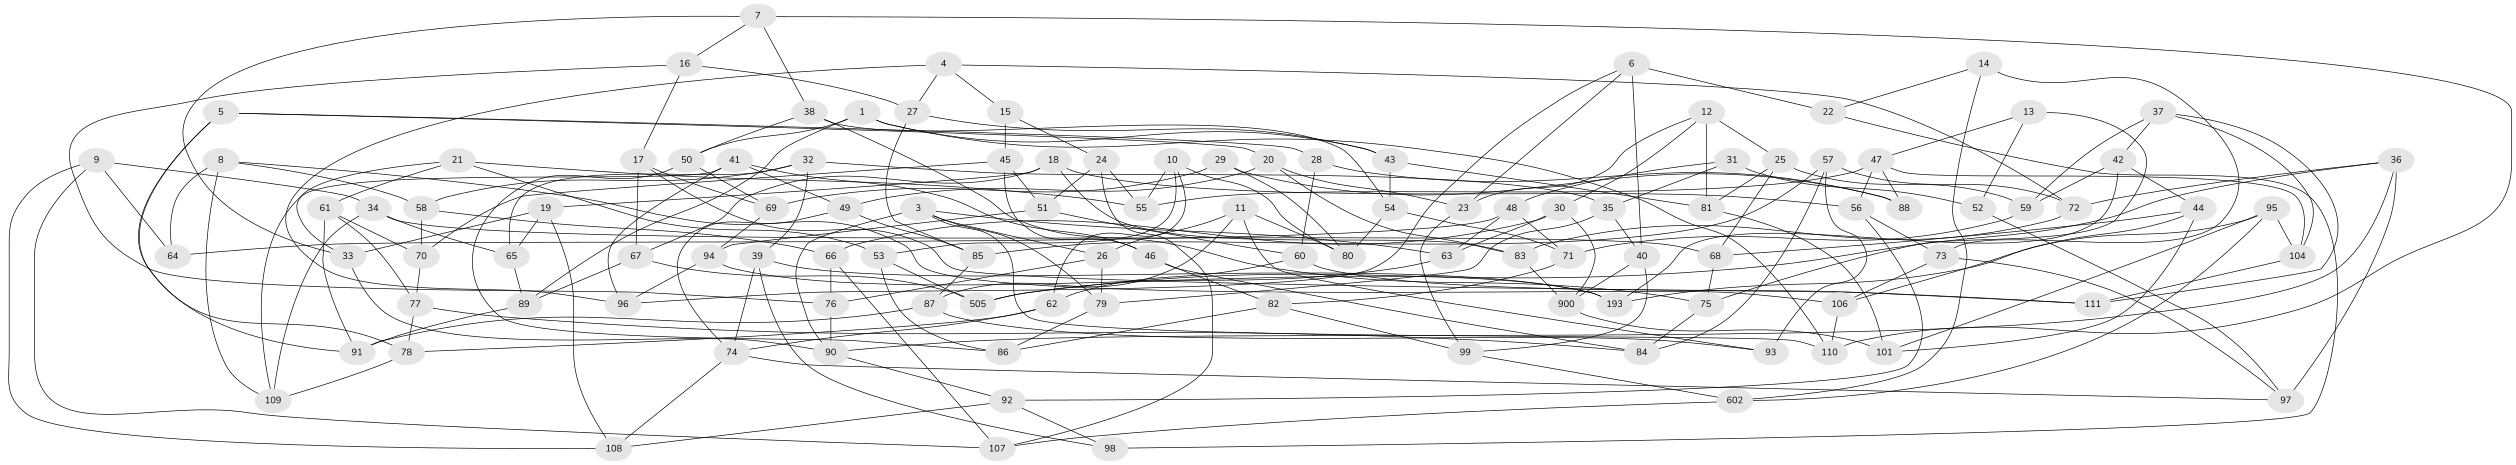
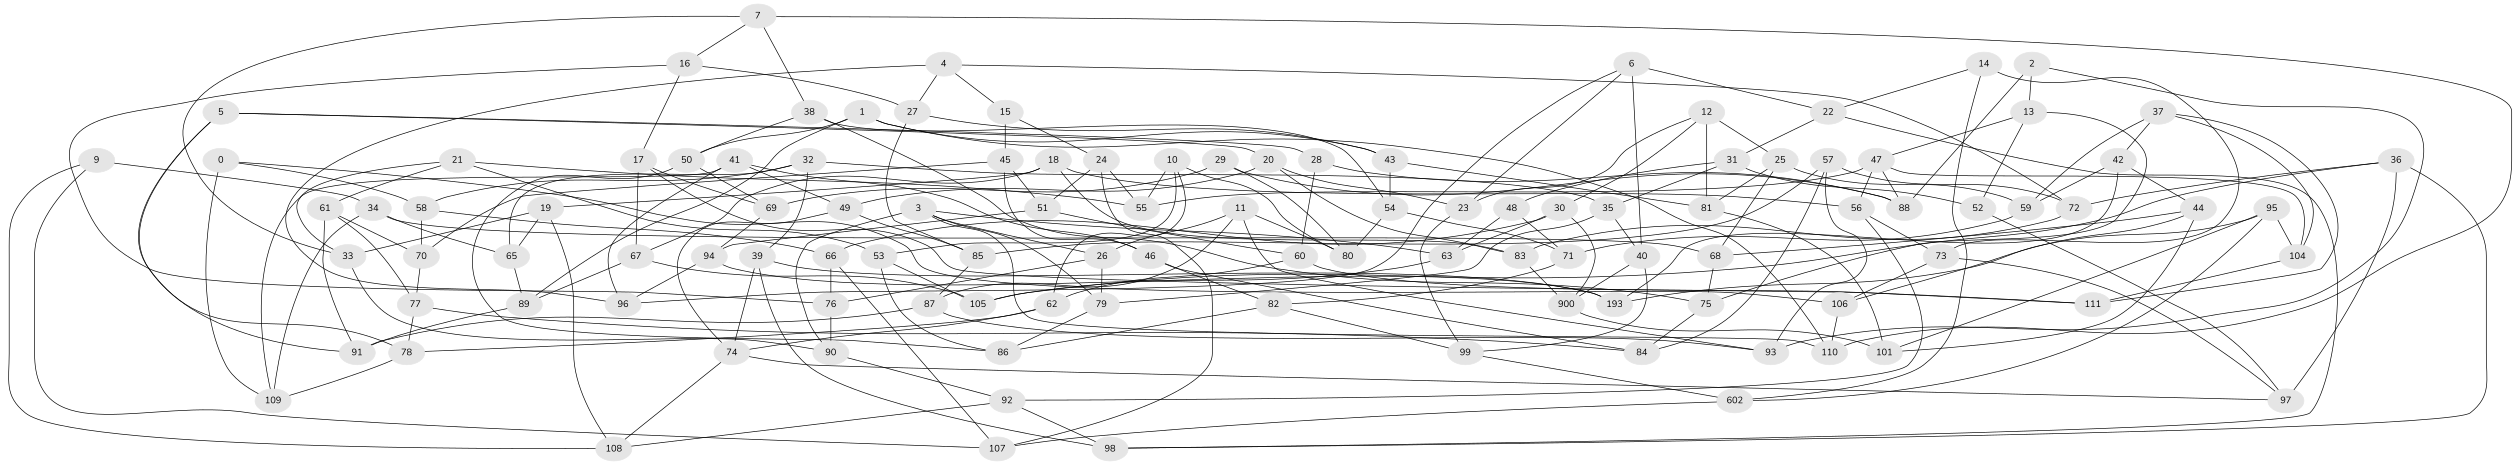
none -> (2032, 64)
none -> (1780, 136)
(221, 160) -> (221, 160)
(173, 257) -> none
(978, 305) -> (978, 305)
(1854, 332) -> (2104, 432)
